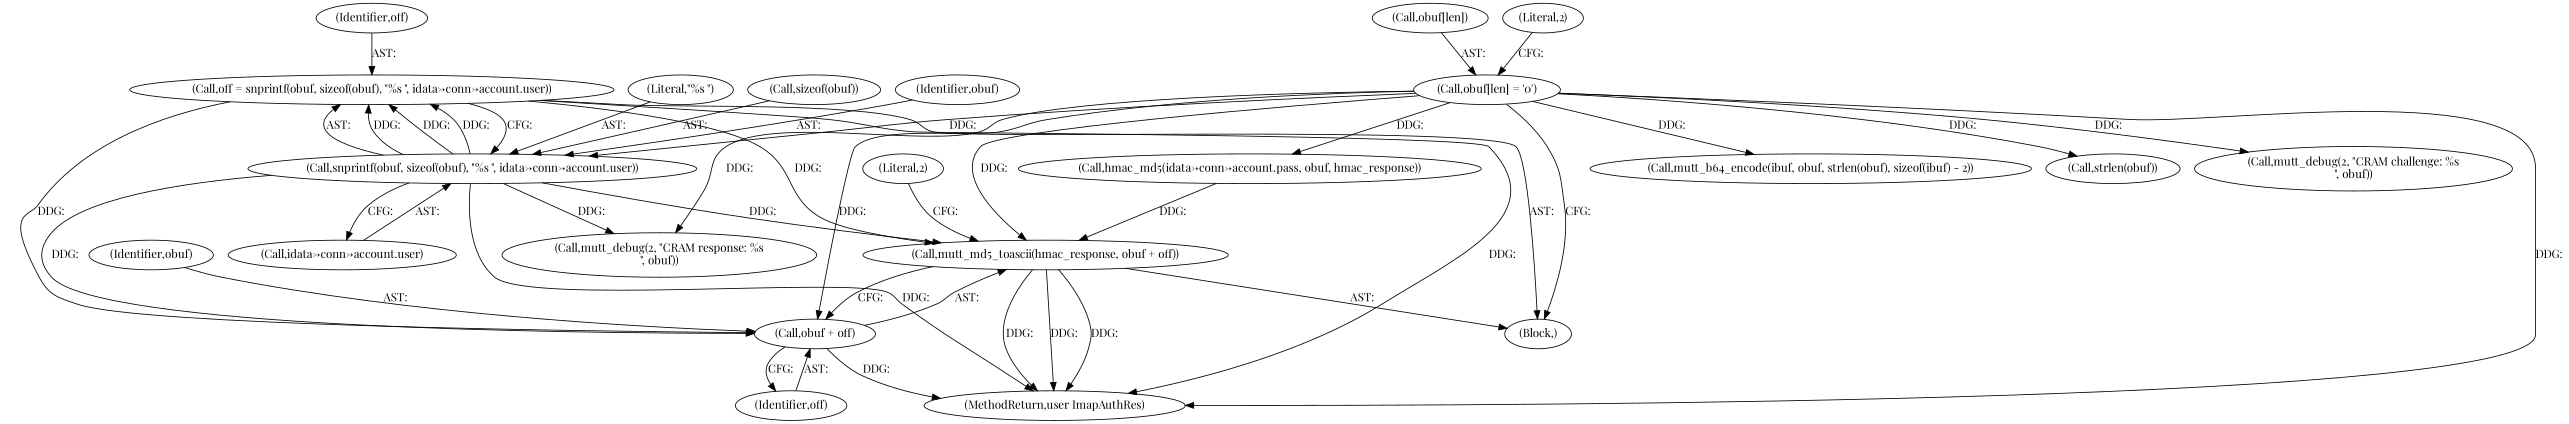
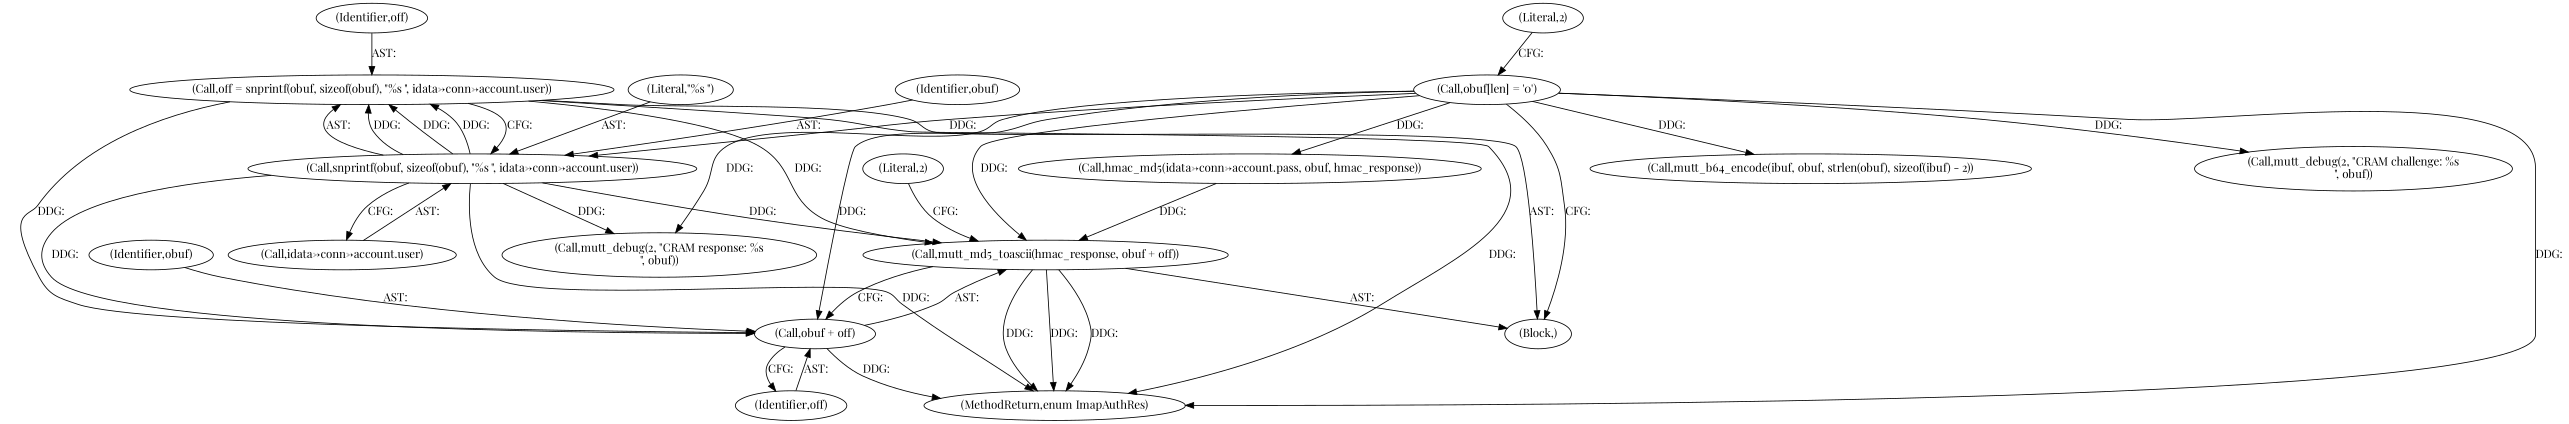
(1430, 18) -> none
(814, 90) -> none
(2113, 169) -> none
(1055, 406) -> (1055, 406)
